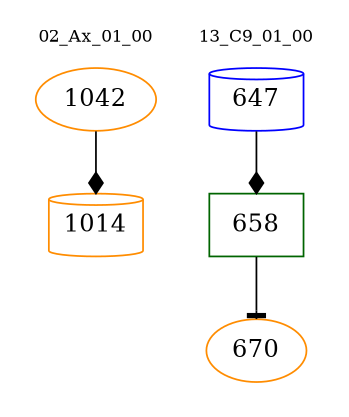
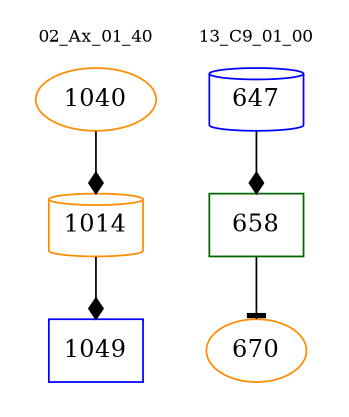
(96, 38) -> (96, 38)
(96, 99) -> (96, 99)
none -> (96, 351)
